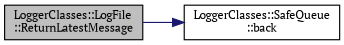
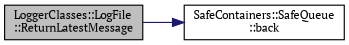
(262, 22) -> (264, 22)
